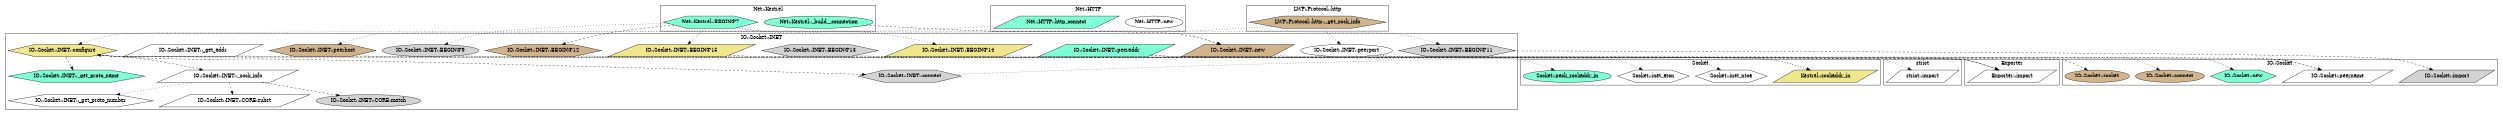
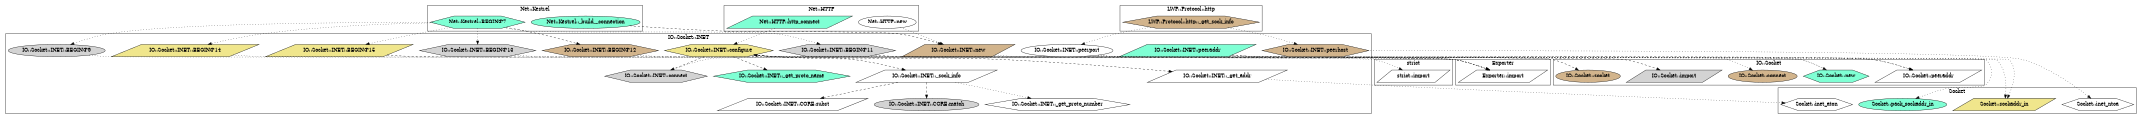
none -> (478, 36)
none -> (1003, 60)
(1826, 76) -> (2004, 105)
(2338, 76) -> (1928, 76)
